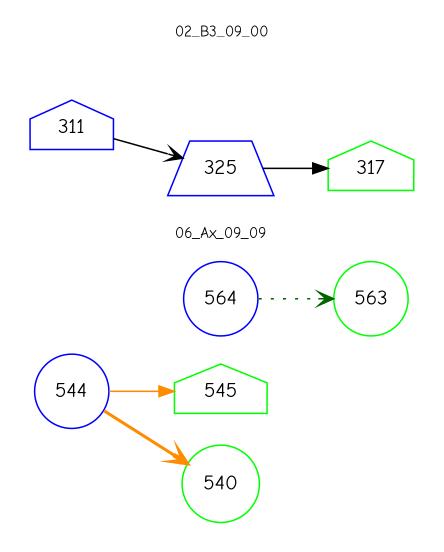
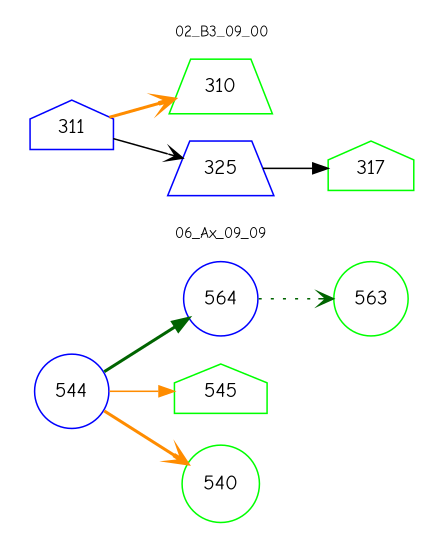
none -> (221, 86)
none -> (140, 349)
